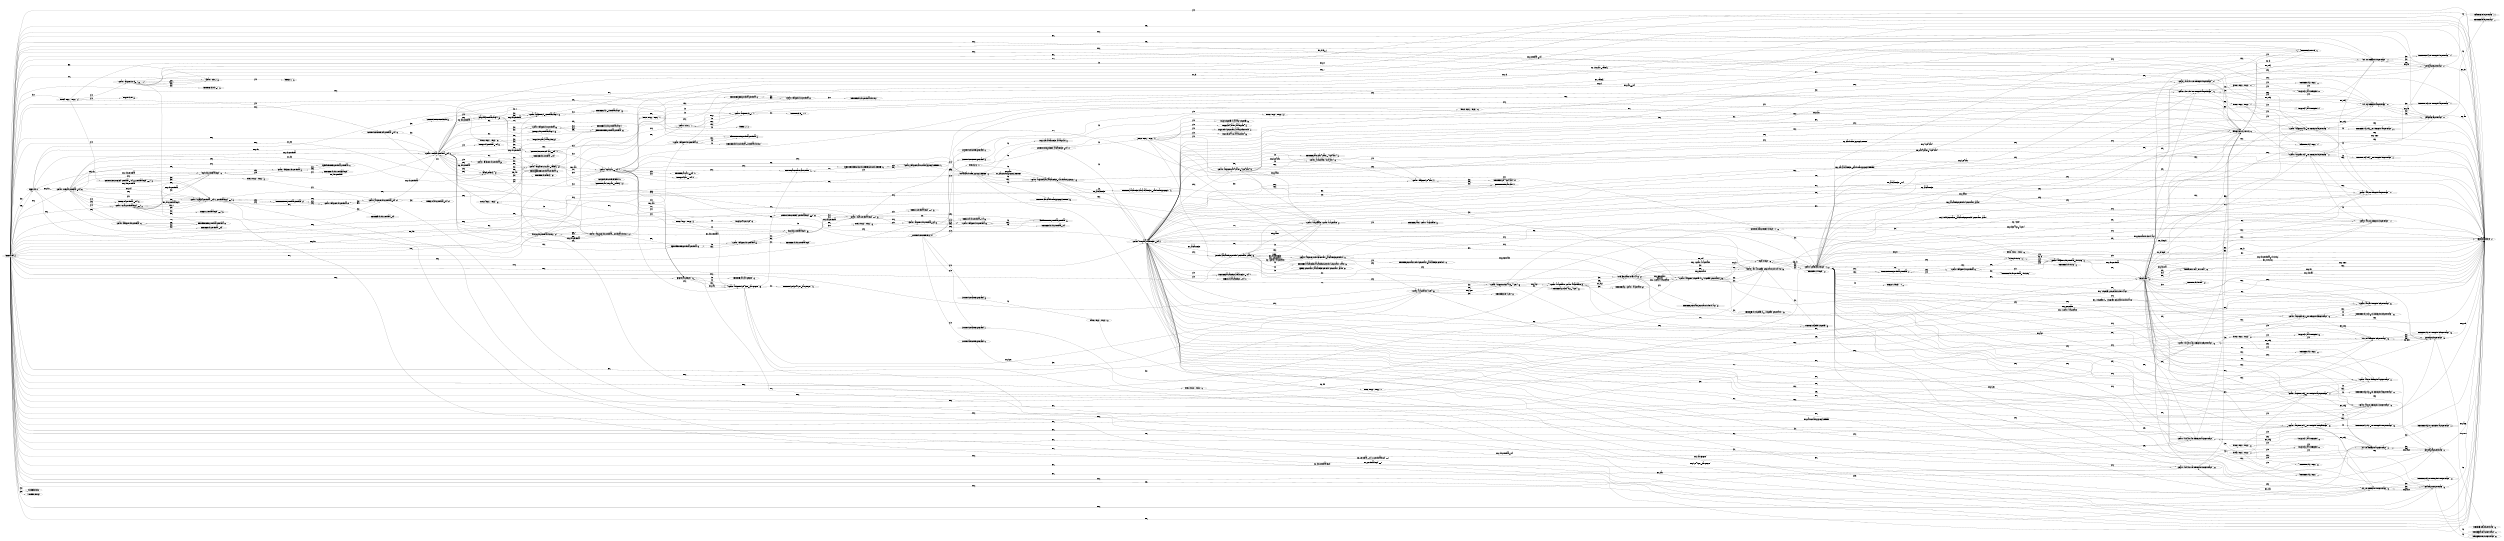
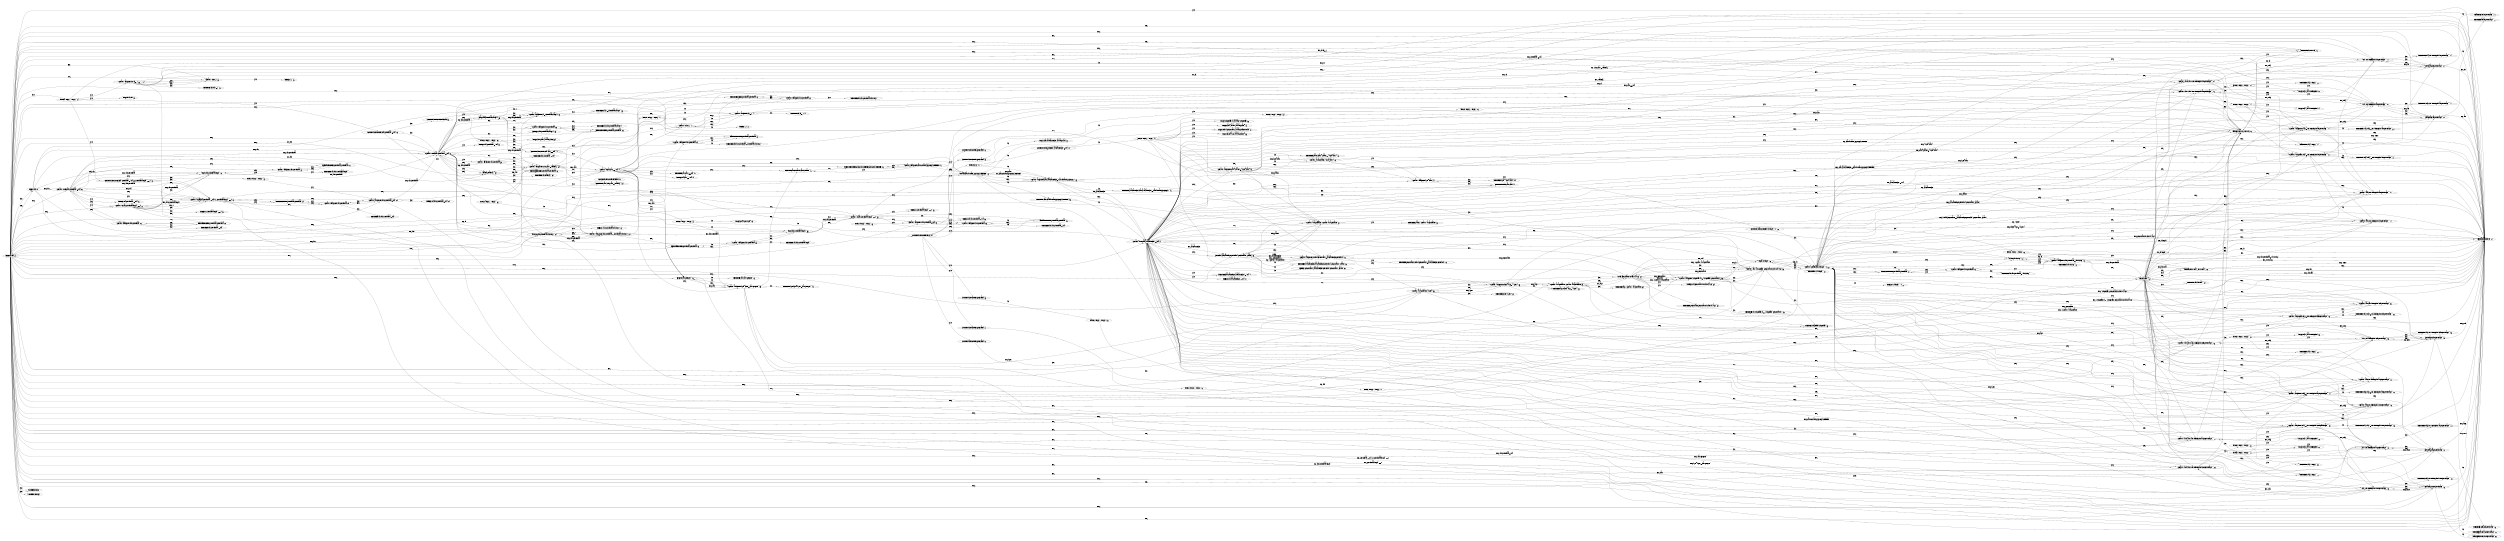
(2256, 162) -> (2267, 176)
(1110, 186) -> (1112, 216)
(798, 216) -> none
(464, 222) -> (464, 222)
none -> (609, 228)
none -> (1701, 285)
